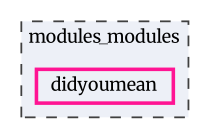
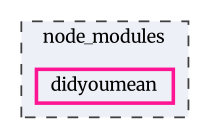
(105, 38) -> (105, 38)
